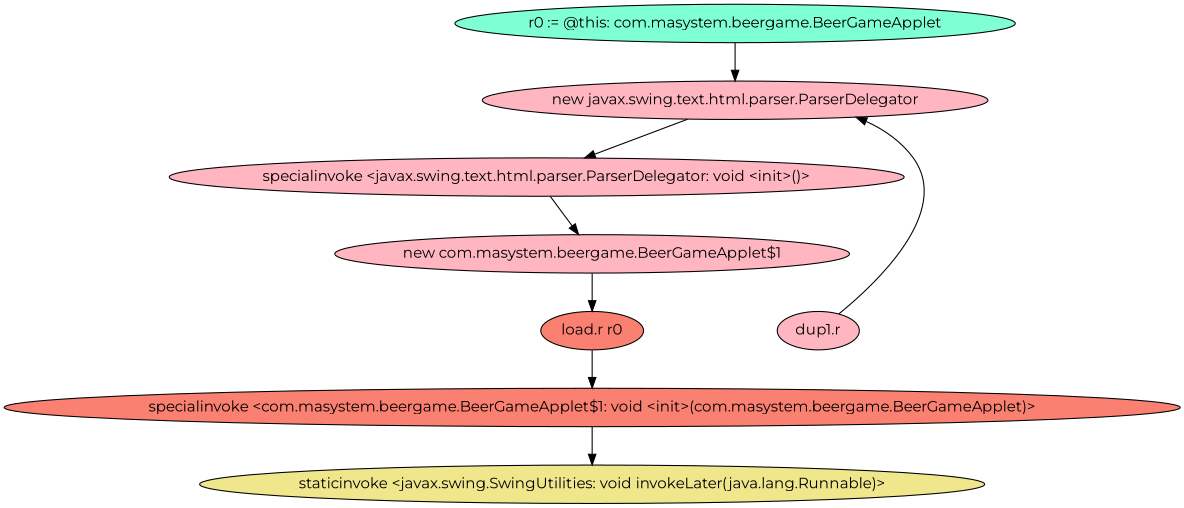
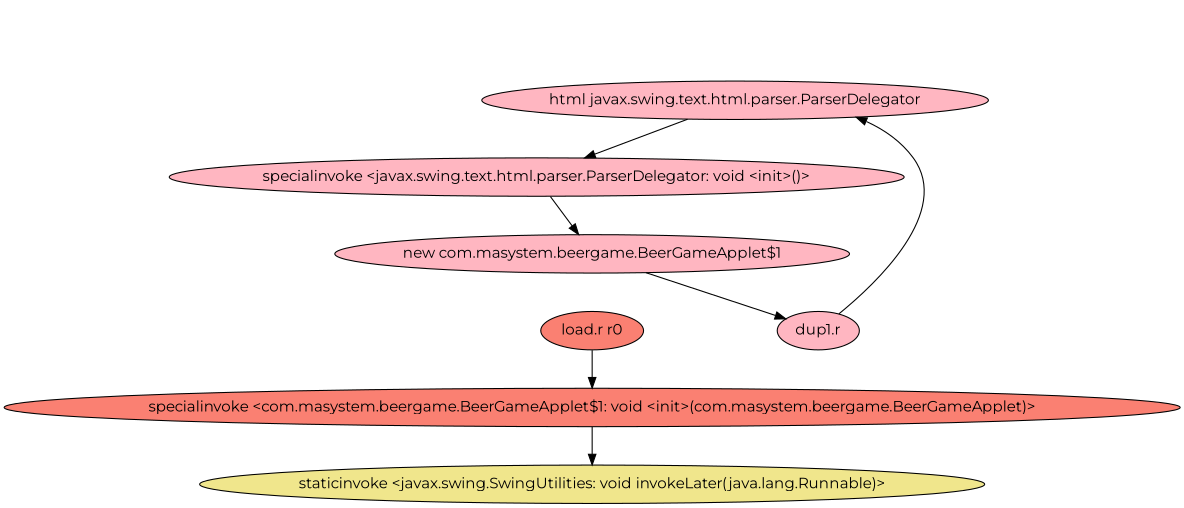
(735, 23) -> none
(735, 100) -> (735, 100)
(592, 287) -> (711, 294)
